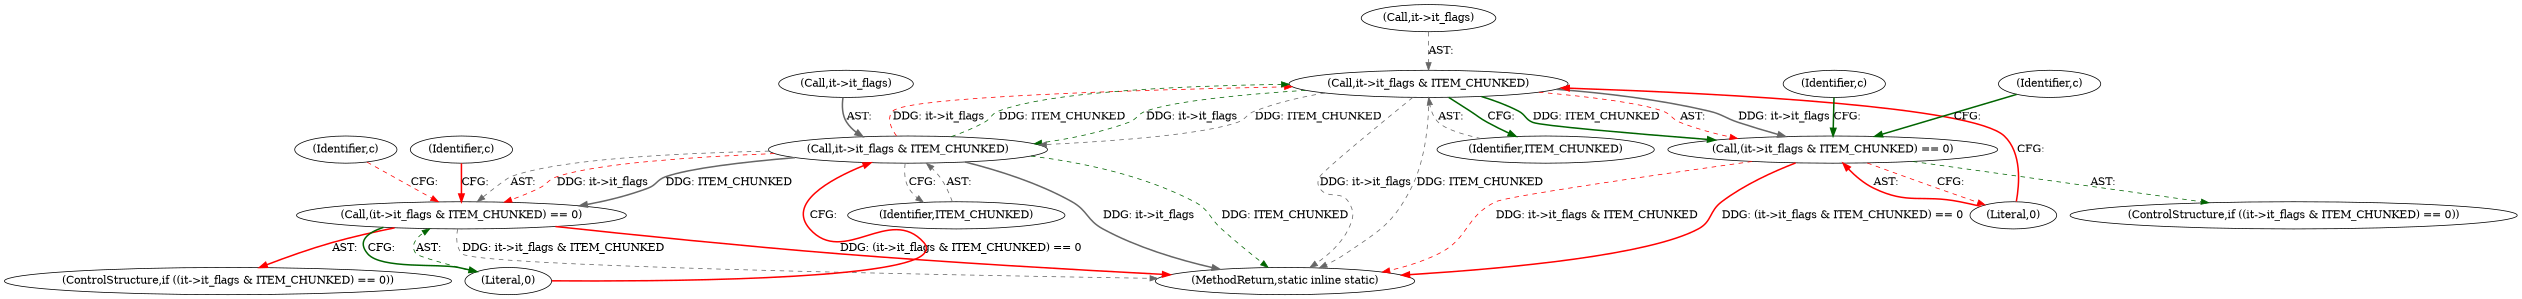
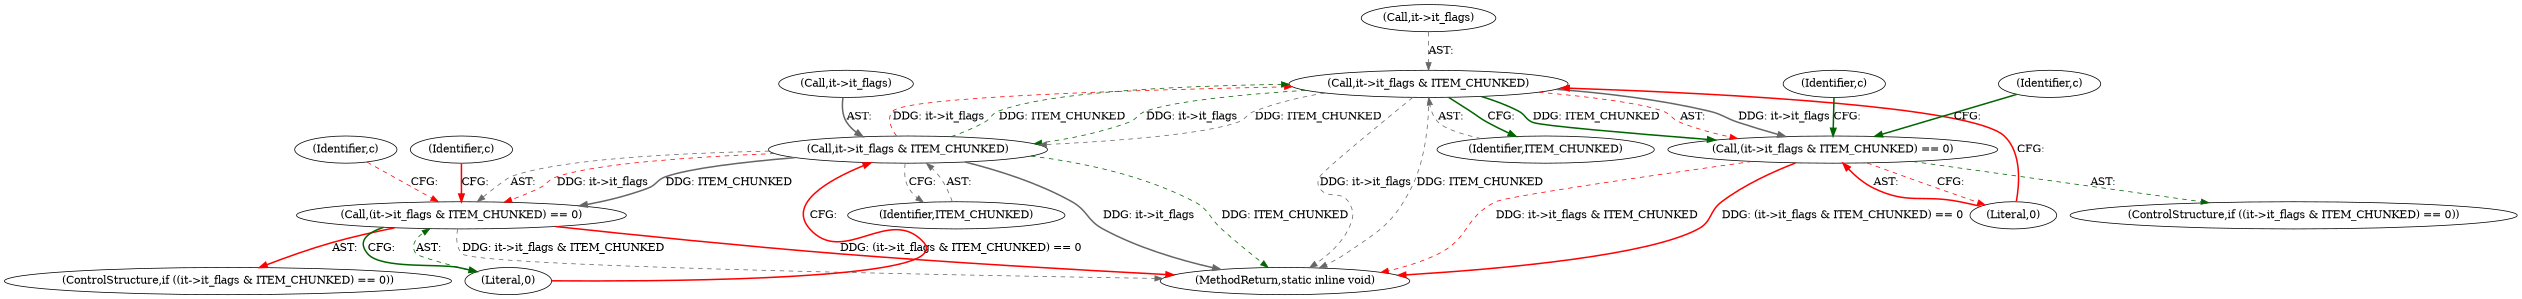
(1285, 281) -> (1285, 281)
